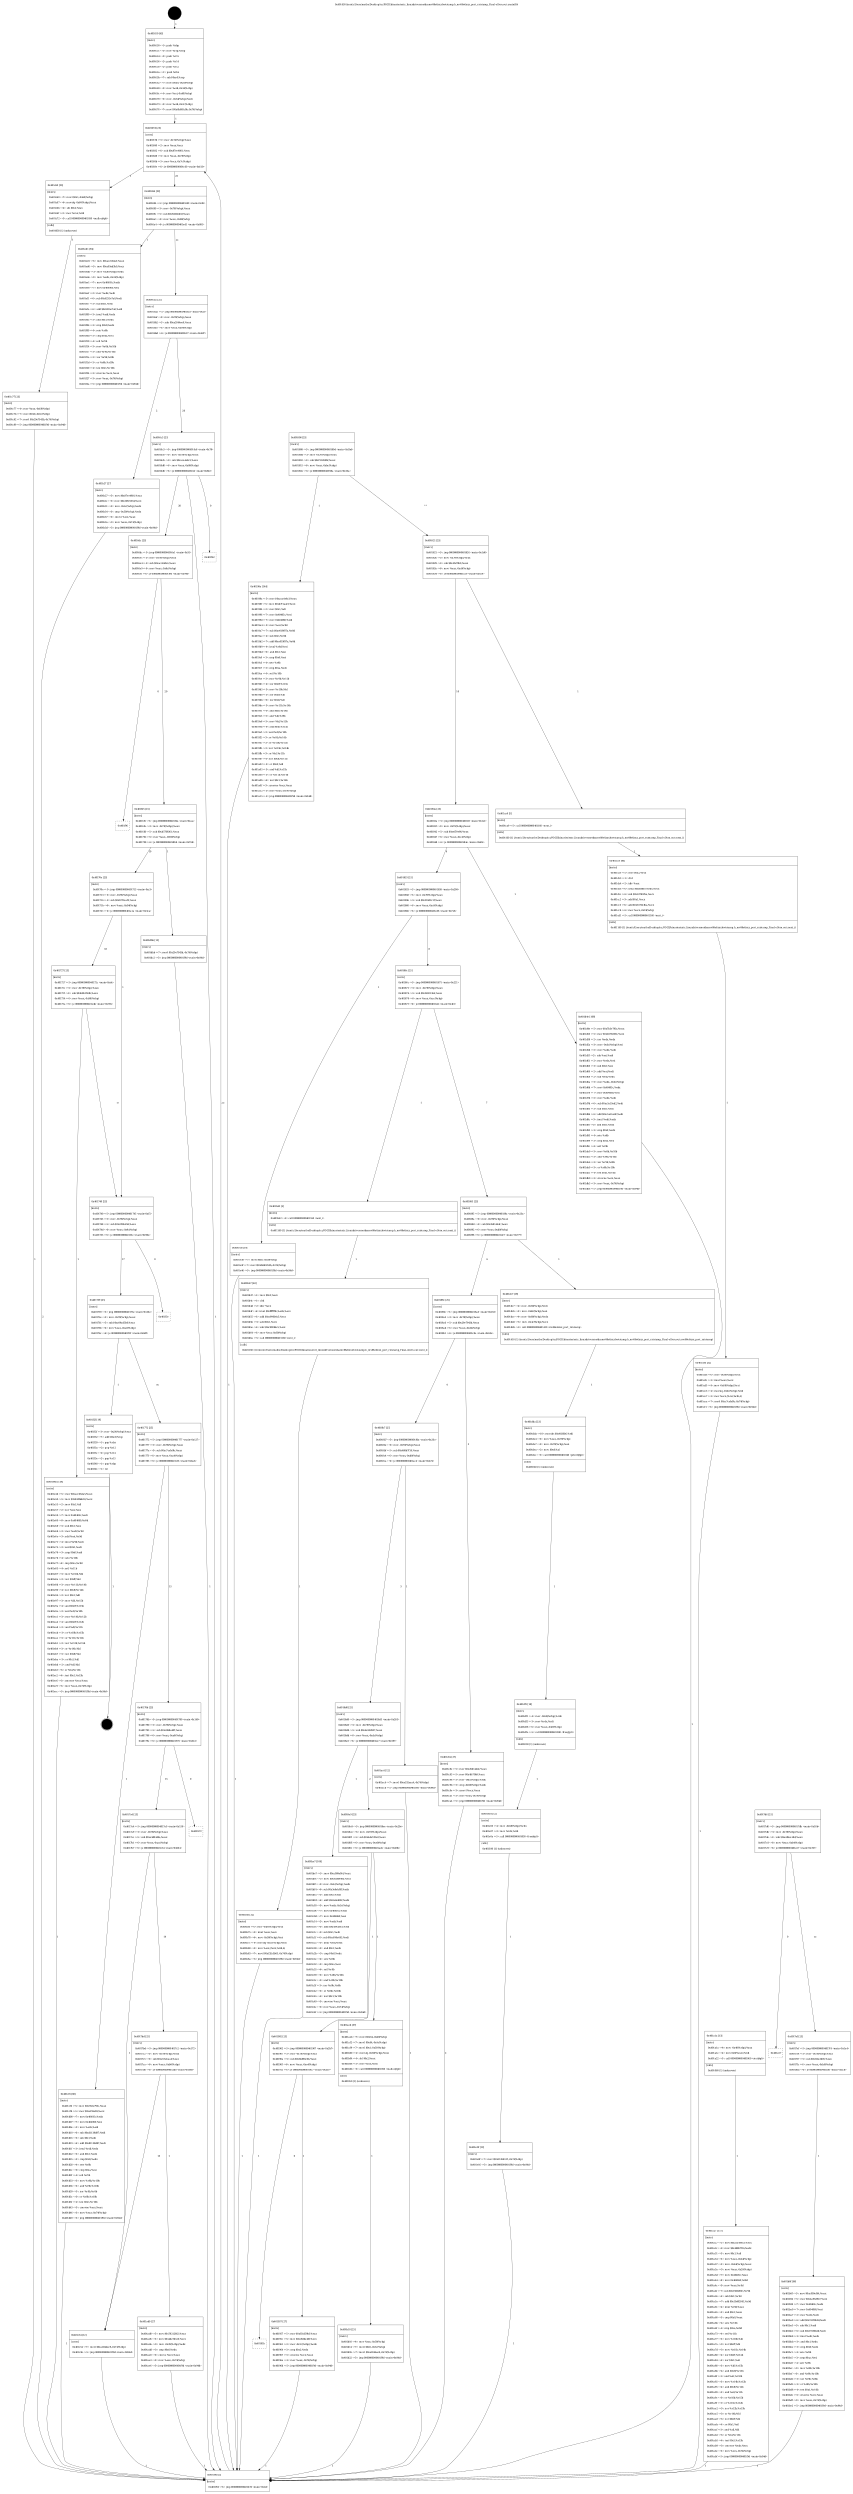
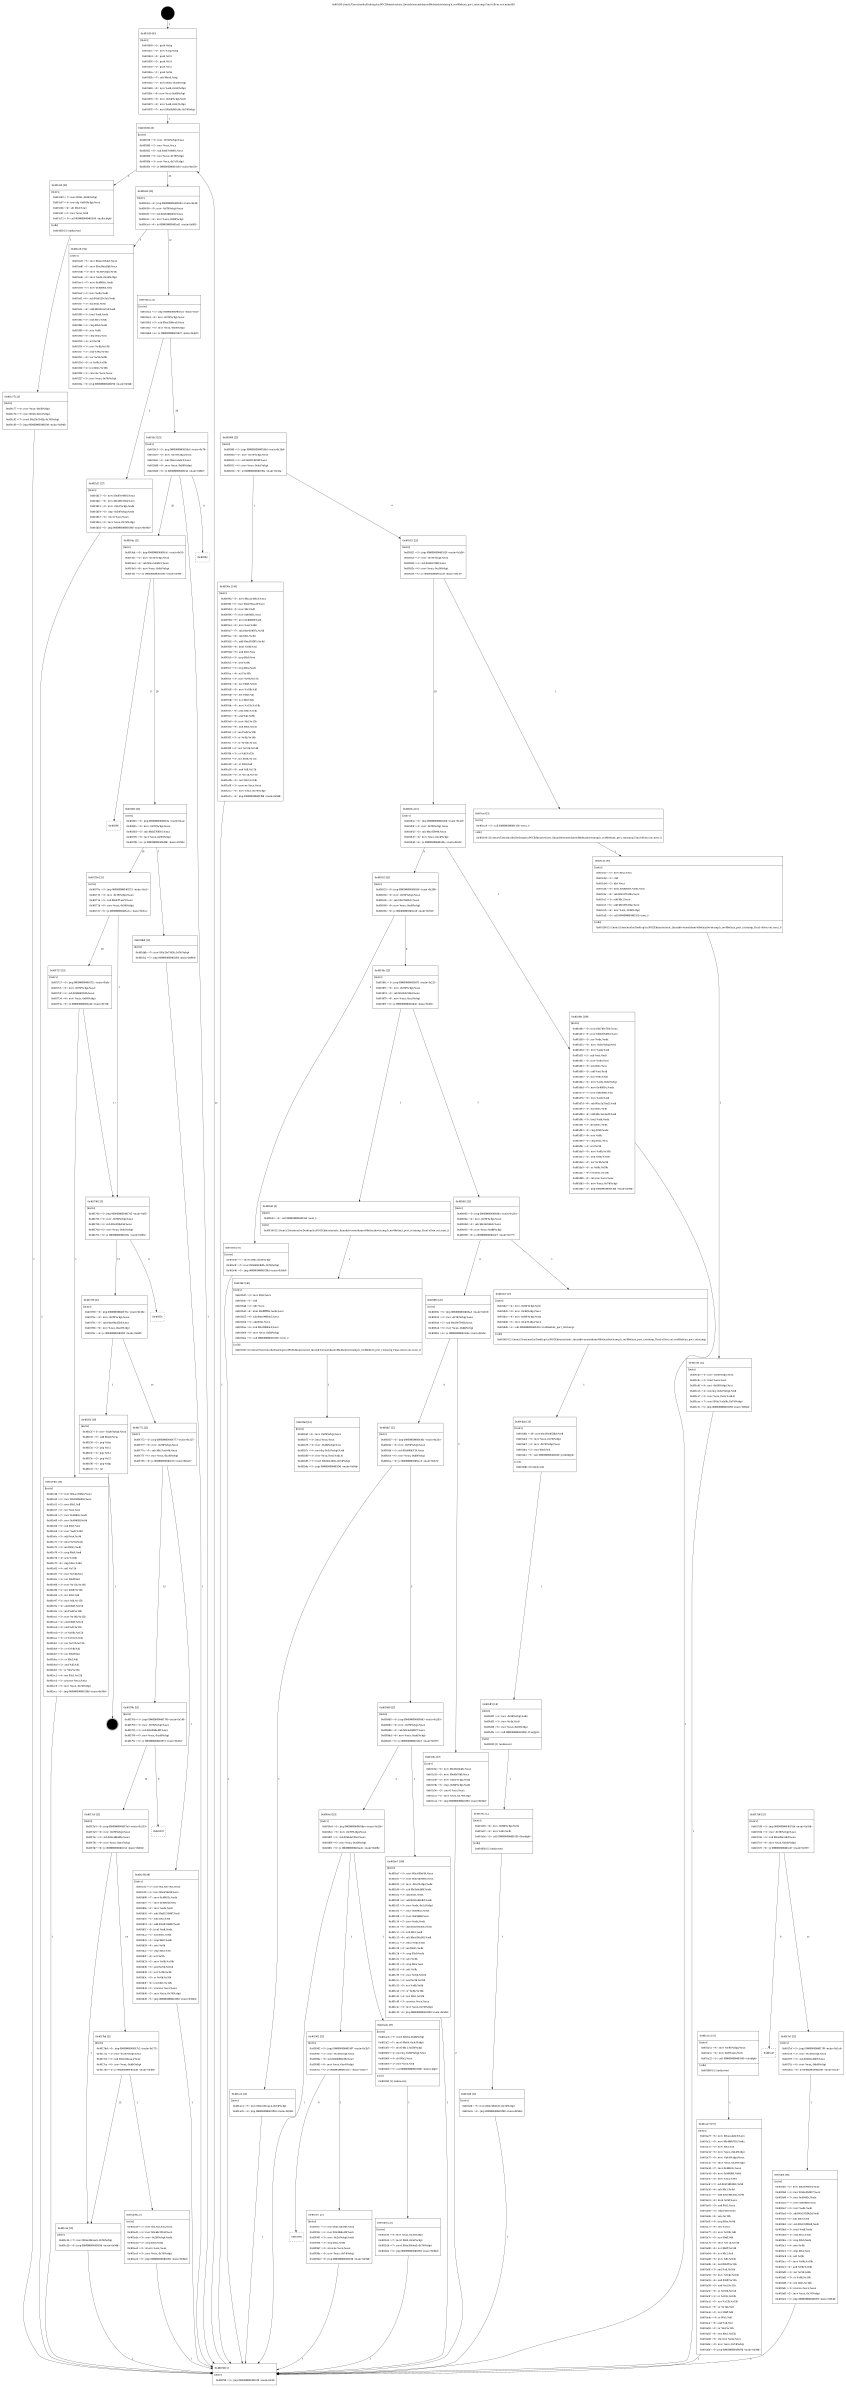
(238, 2215) -> (298, 2110)
